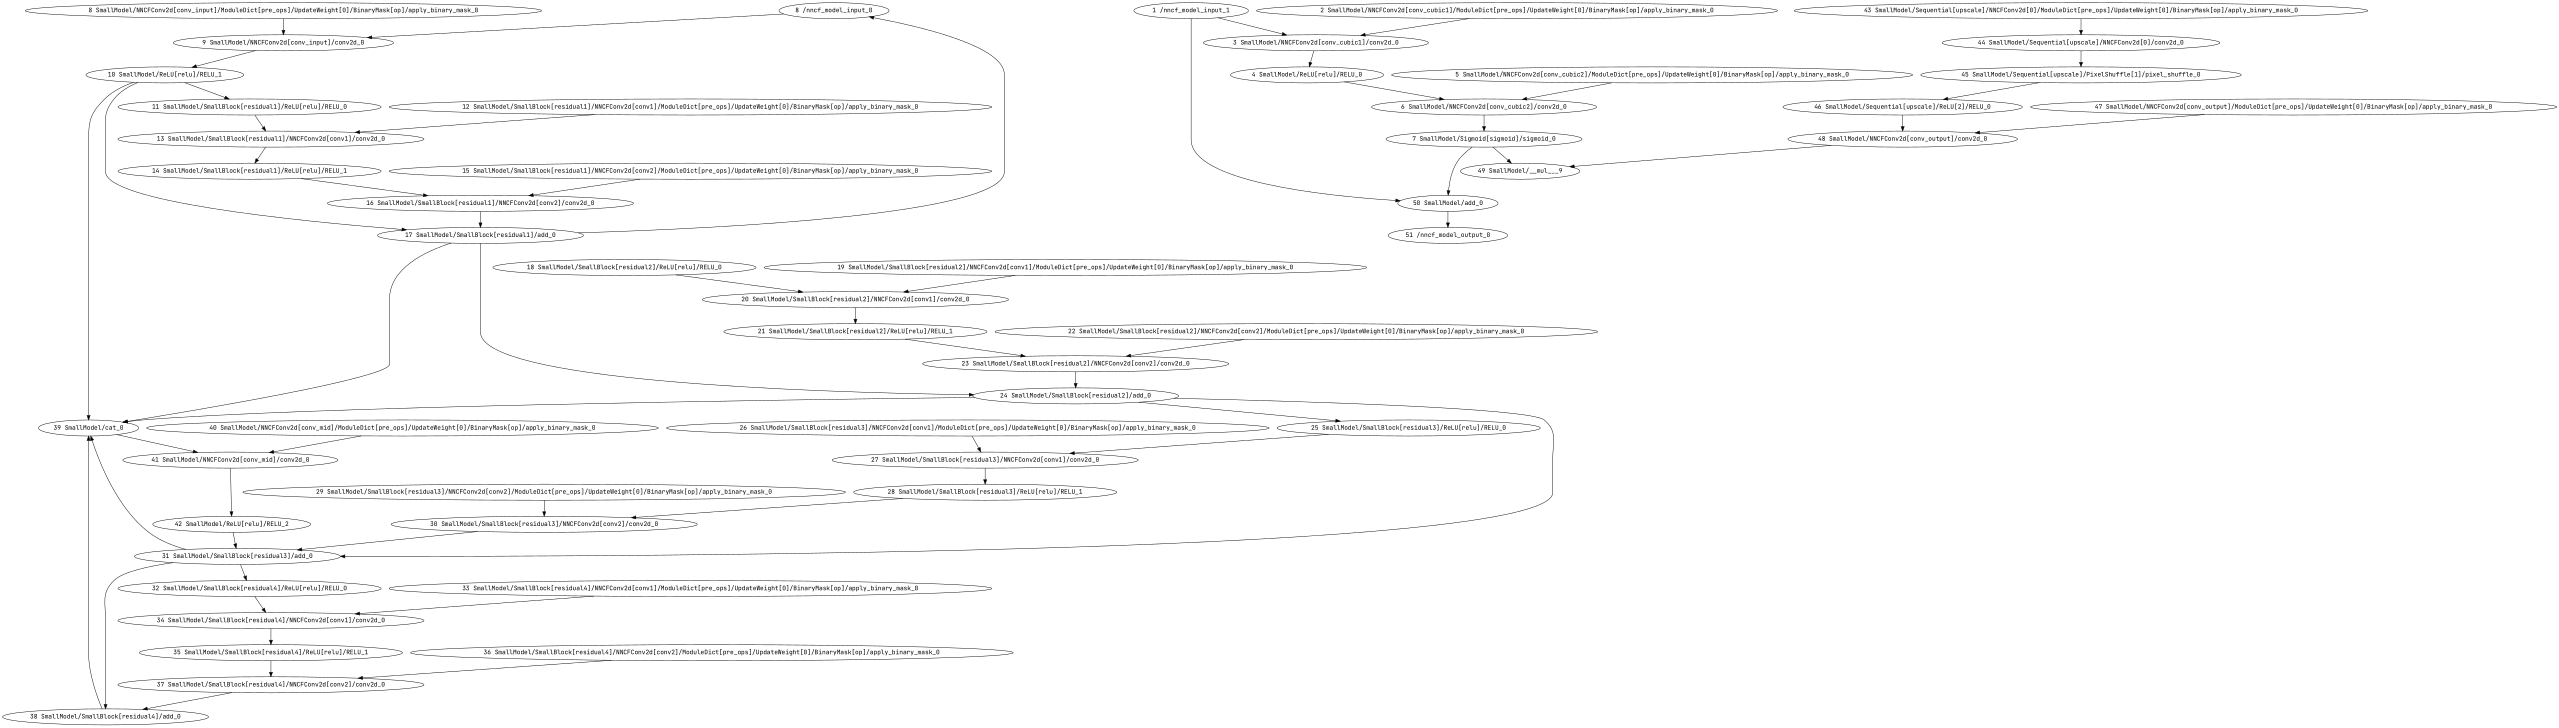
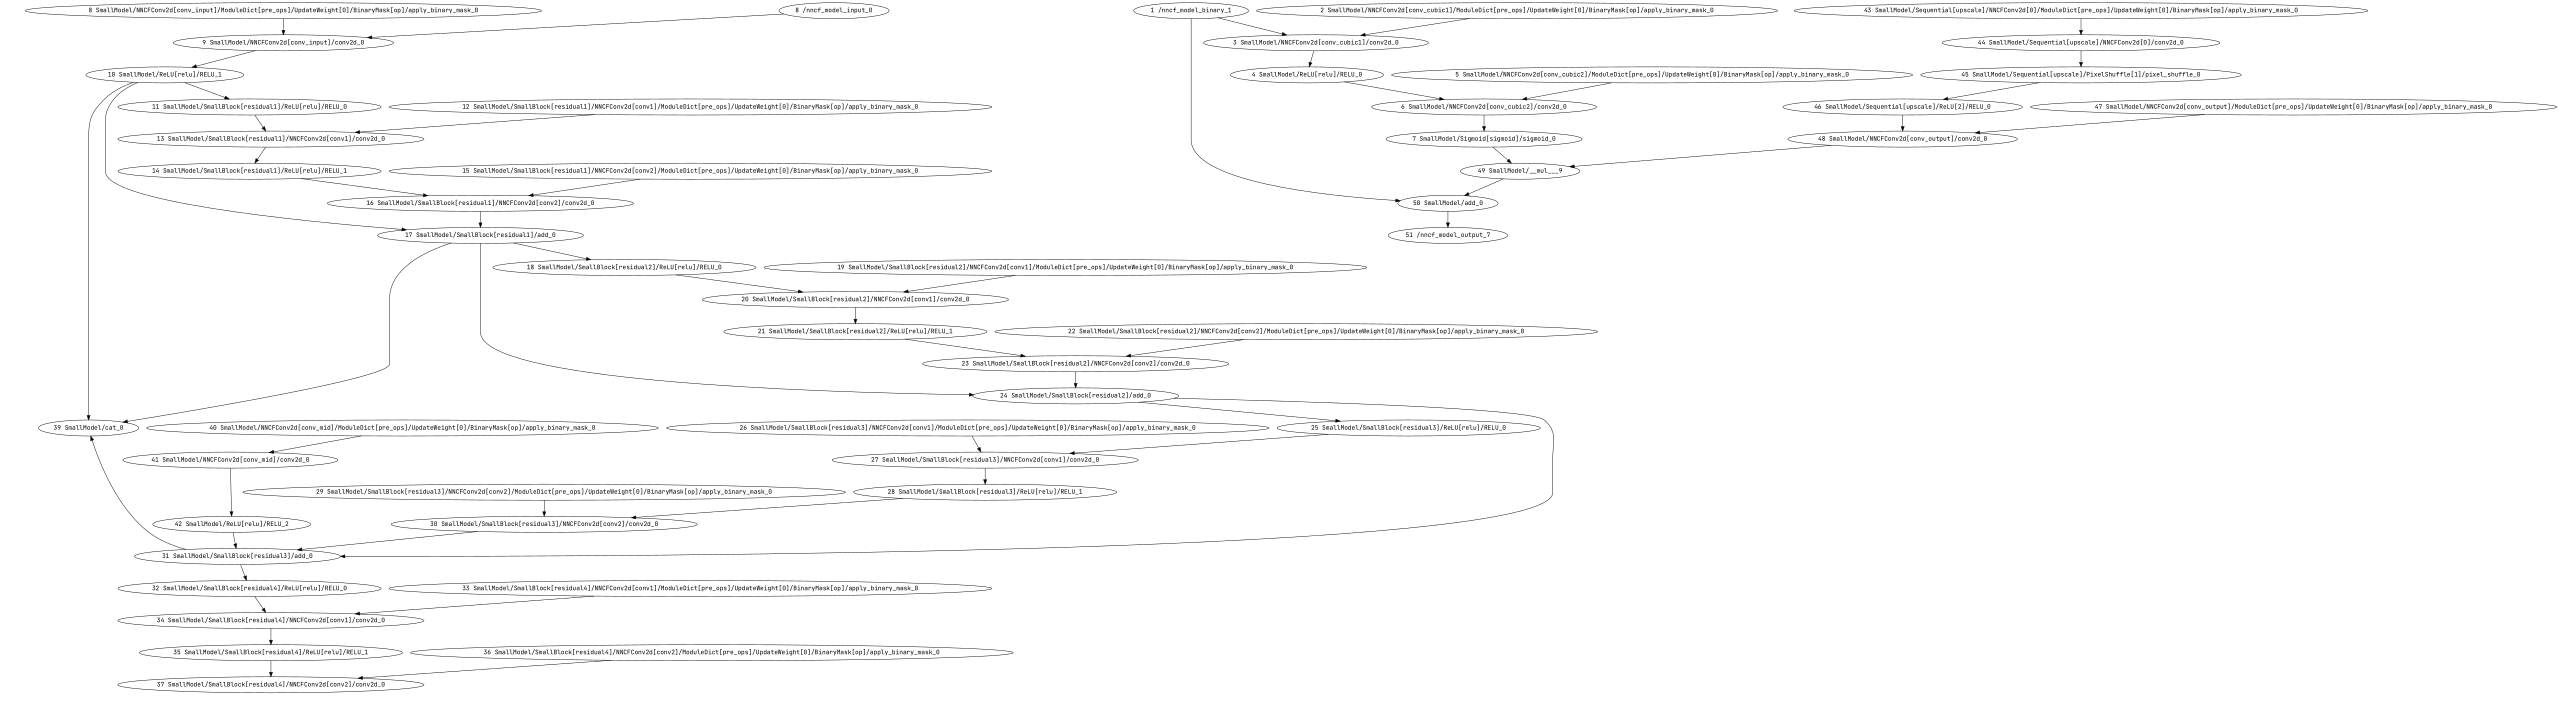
(1191, 11) -> (1191, 11)
(1455, 166) -> (1486, 186)
(918, 207) -> (550, 251)
(1448, 235) -> (1448, 235)
(551, 405) -> none
(155, 443) -> none
(106, 717) -> none
